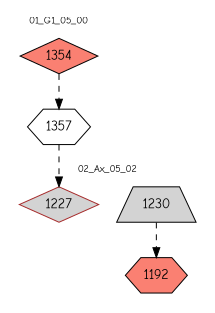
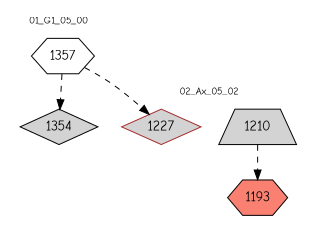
(59, 56) -> (59, 127)
(59, 87) -> (61, 87)
(156, 205) -> (258, 127)
(156, 275) -> (258, 198)
